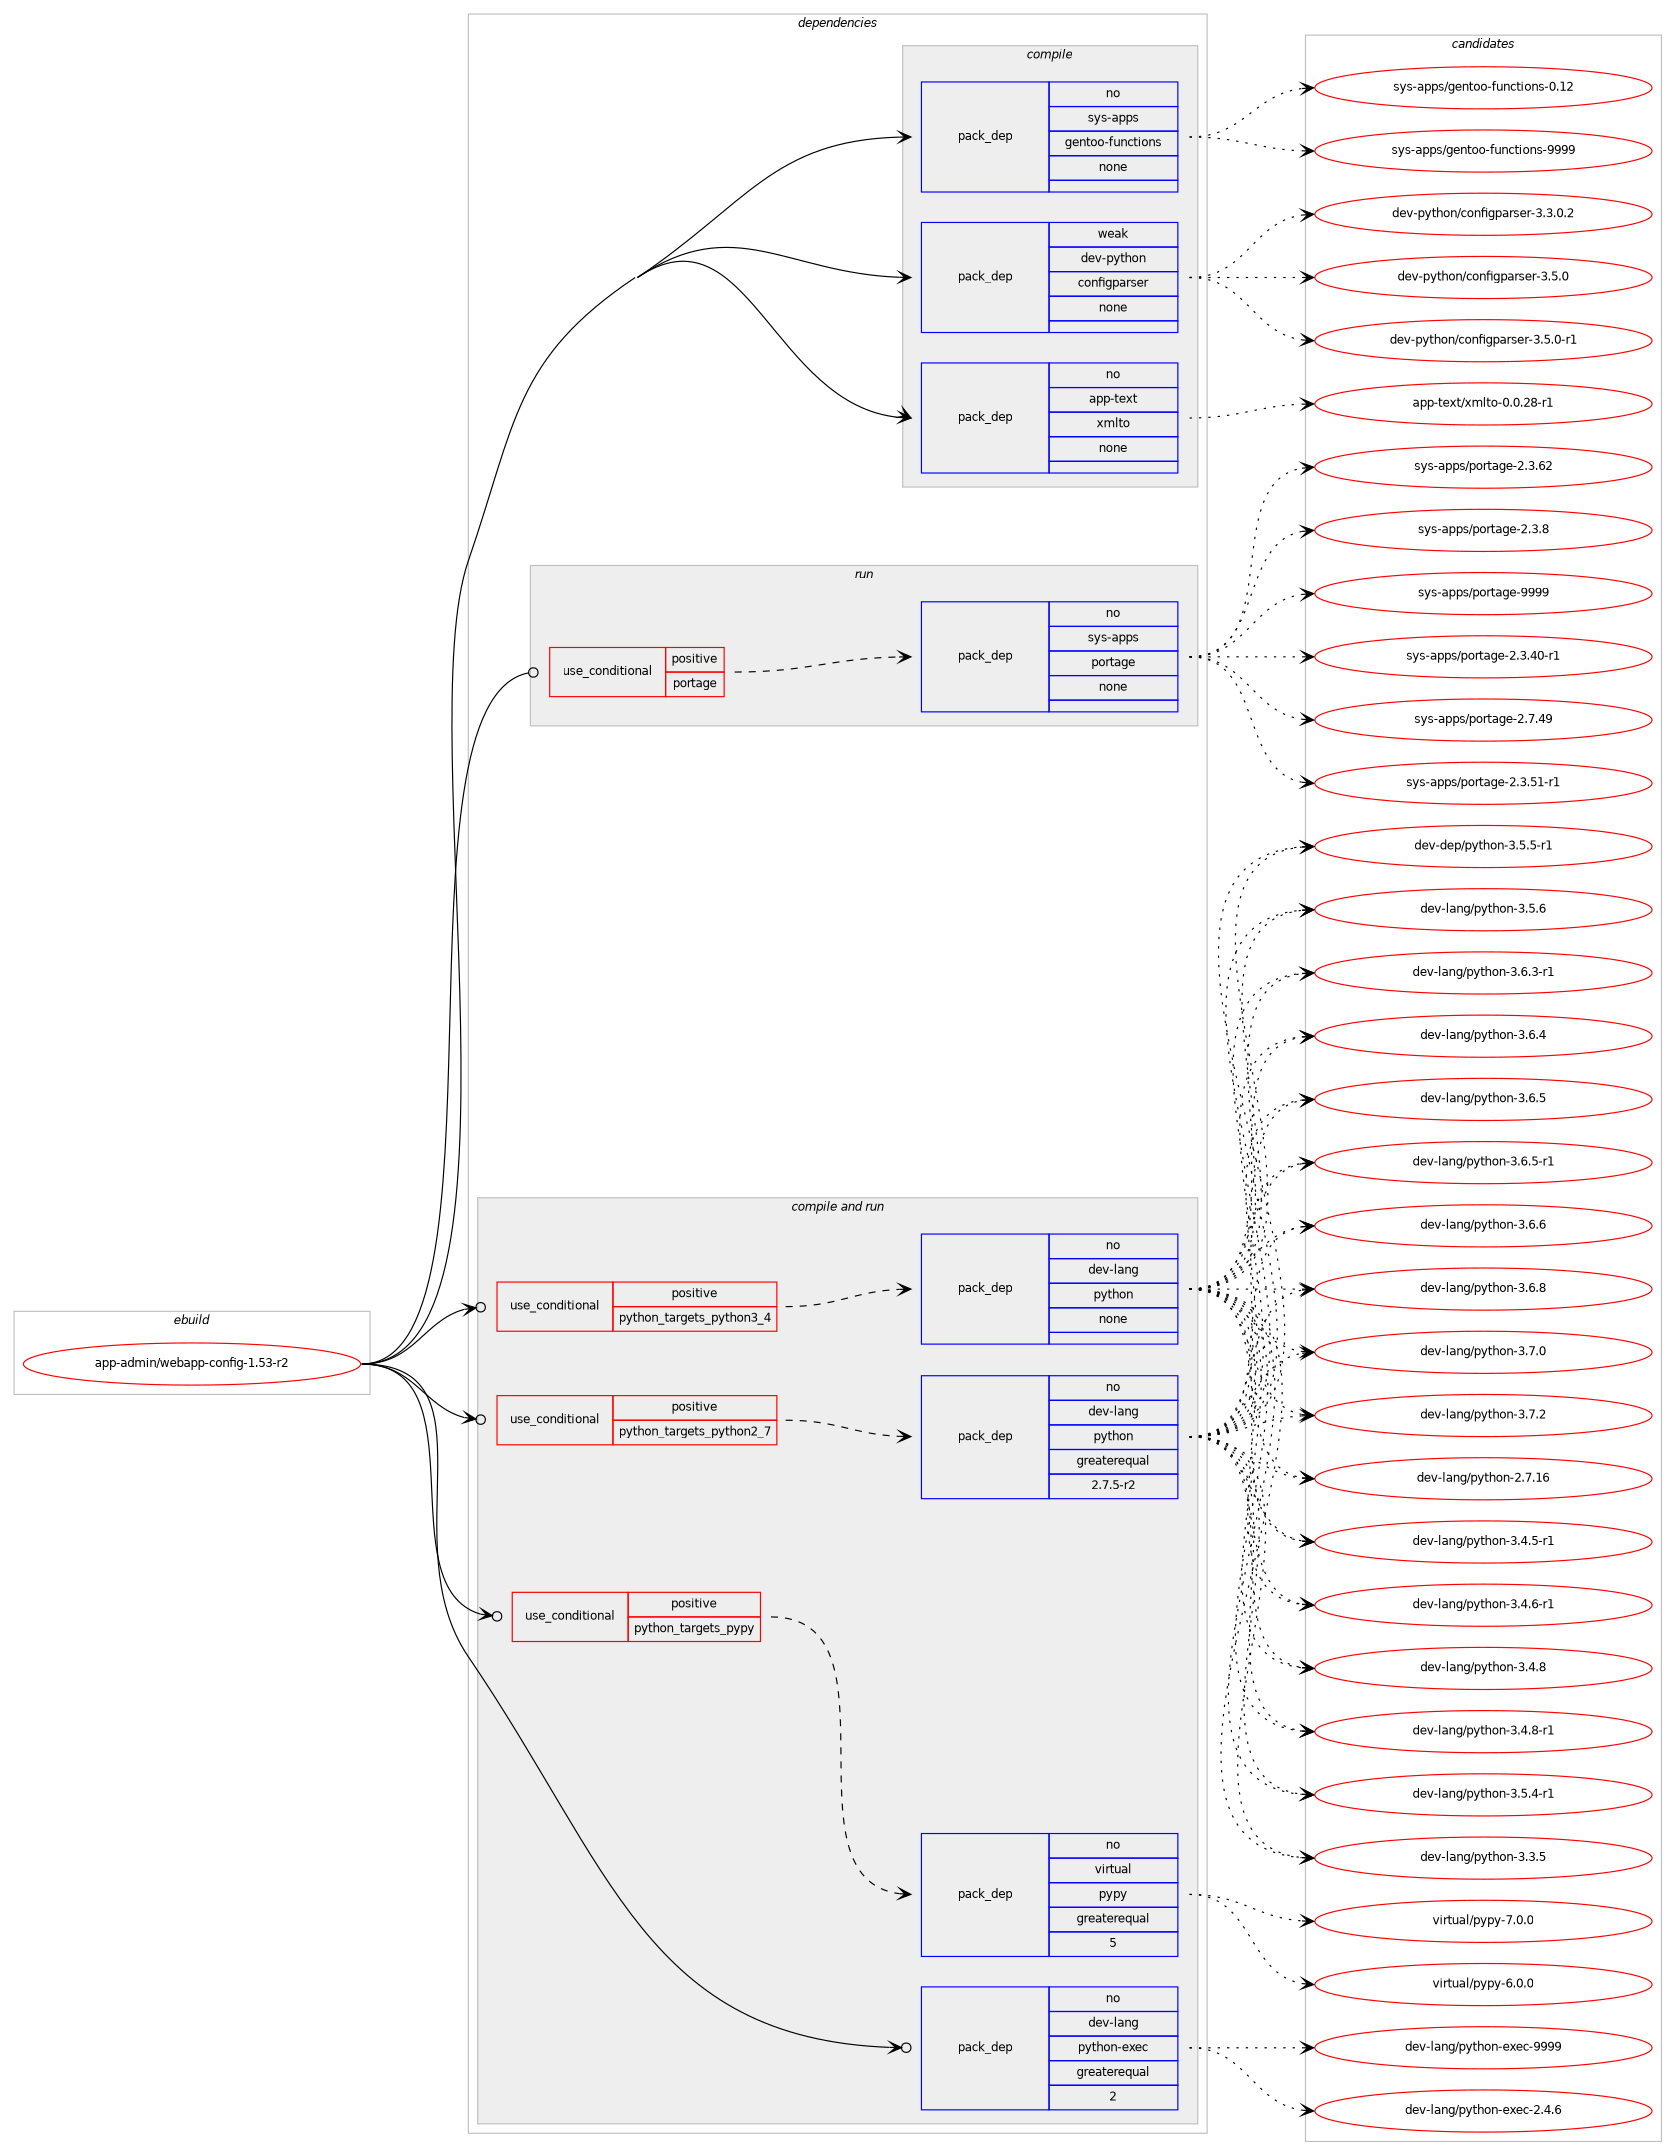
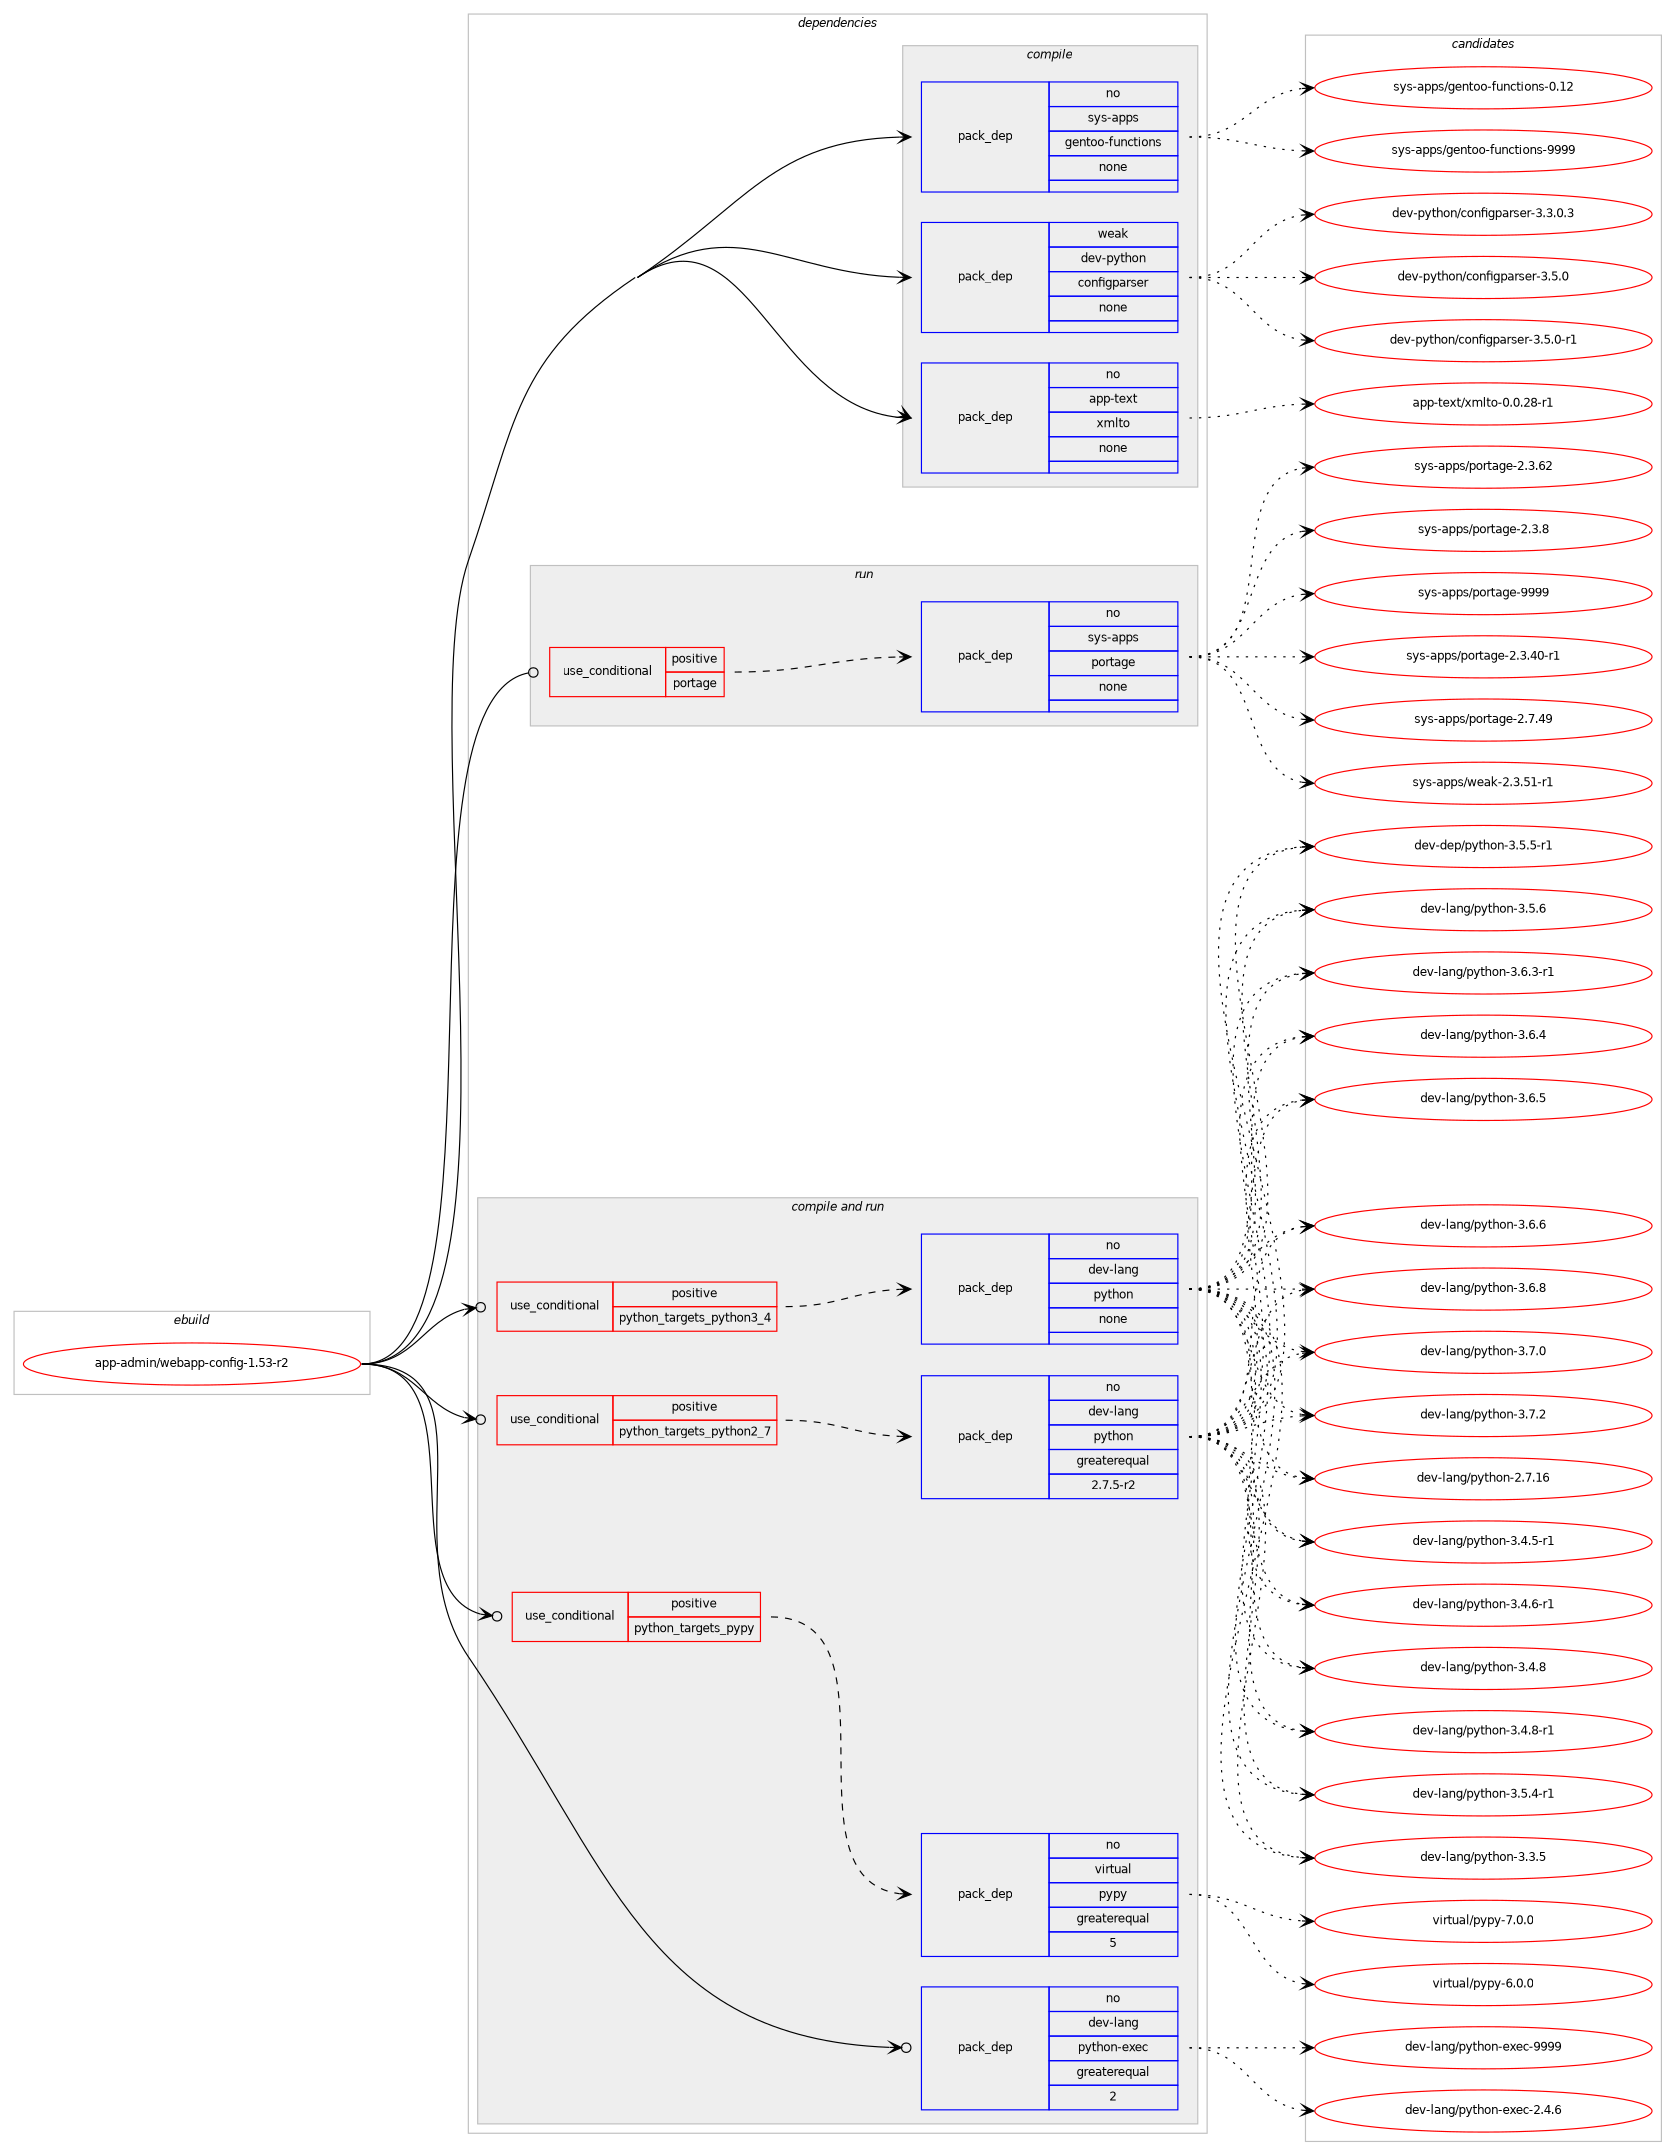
(1483, 214) -> (1483, 214)
(1483, 783) -> (1483, 783)
(1483, 1163) -> none
